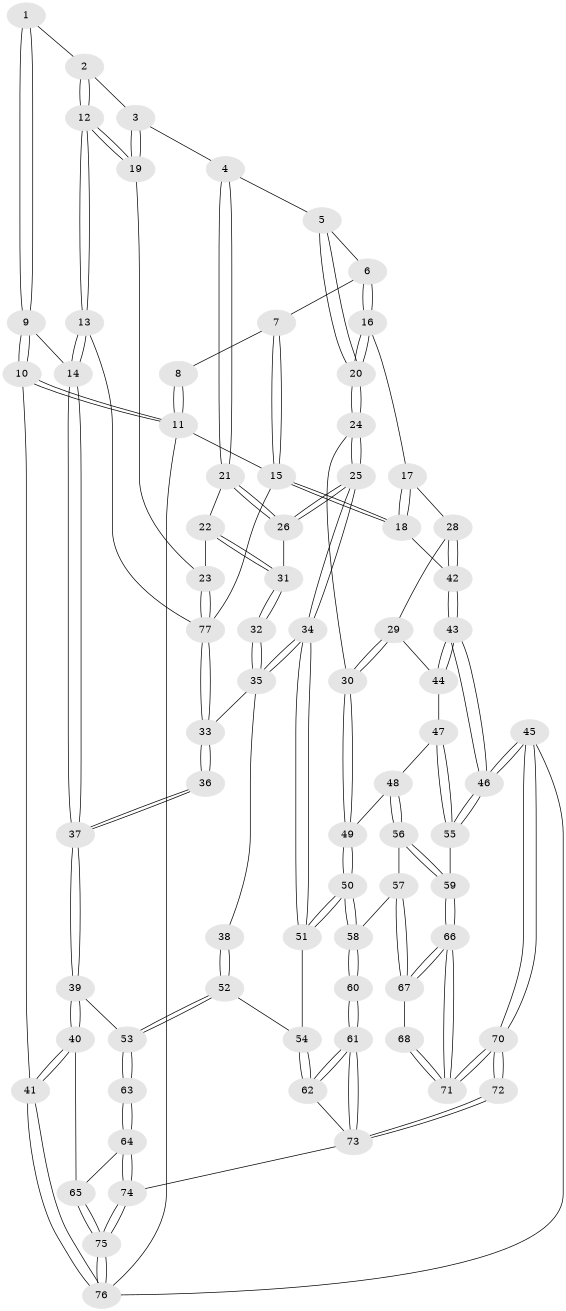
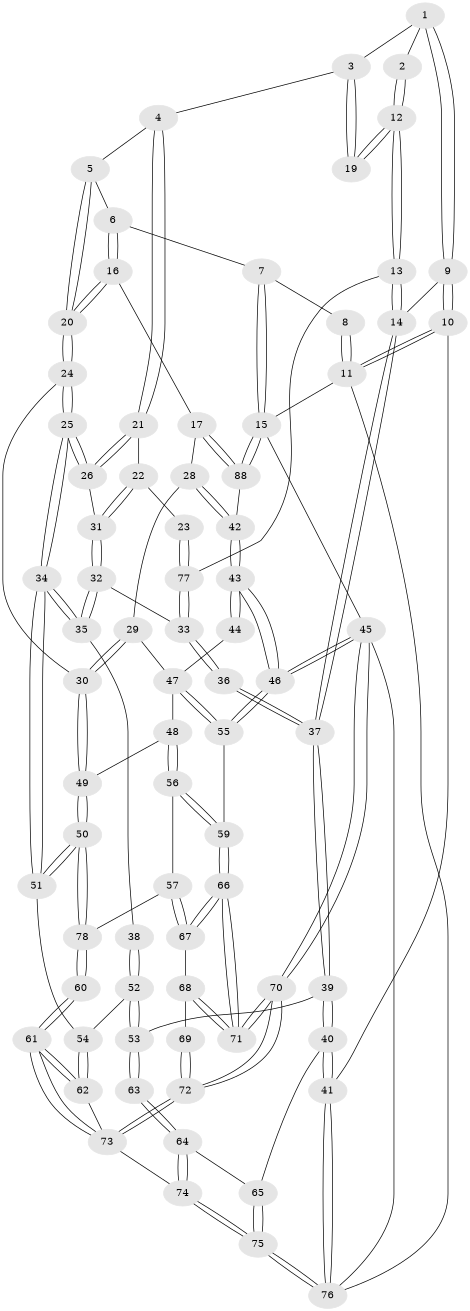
(110, 92) -> (388, 41)
(139, 384) -> none
(402, 528) -> (241, 476)
(243, 562) -> (314, 528)
(416, 656) -> (153, 656)
(231, 707) -> (140, 604)
(353, 937) -> (82, 937)
none -> (186, 1040)
